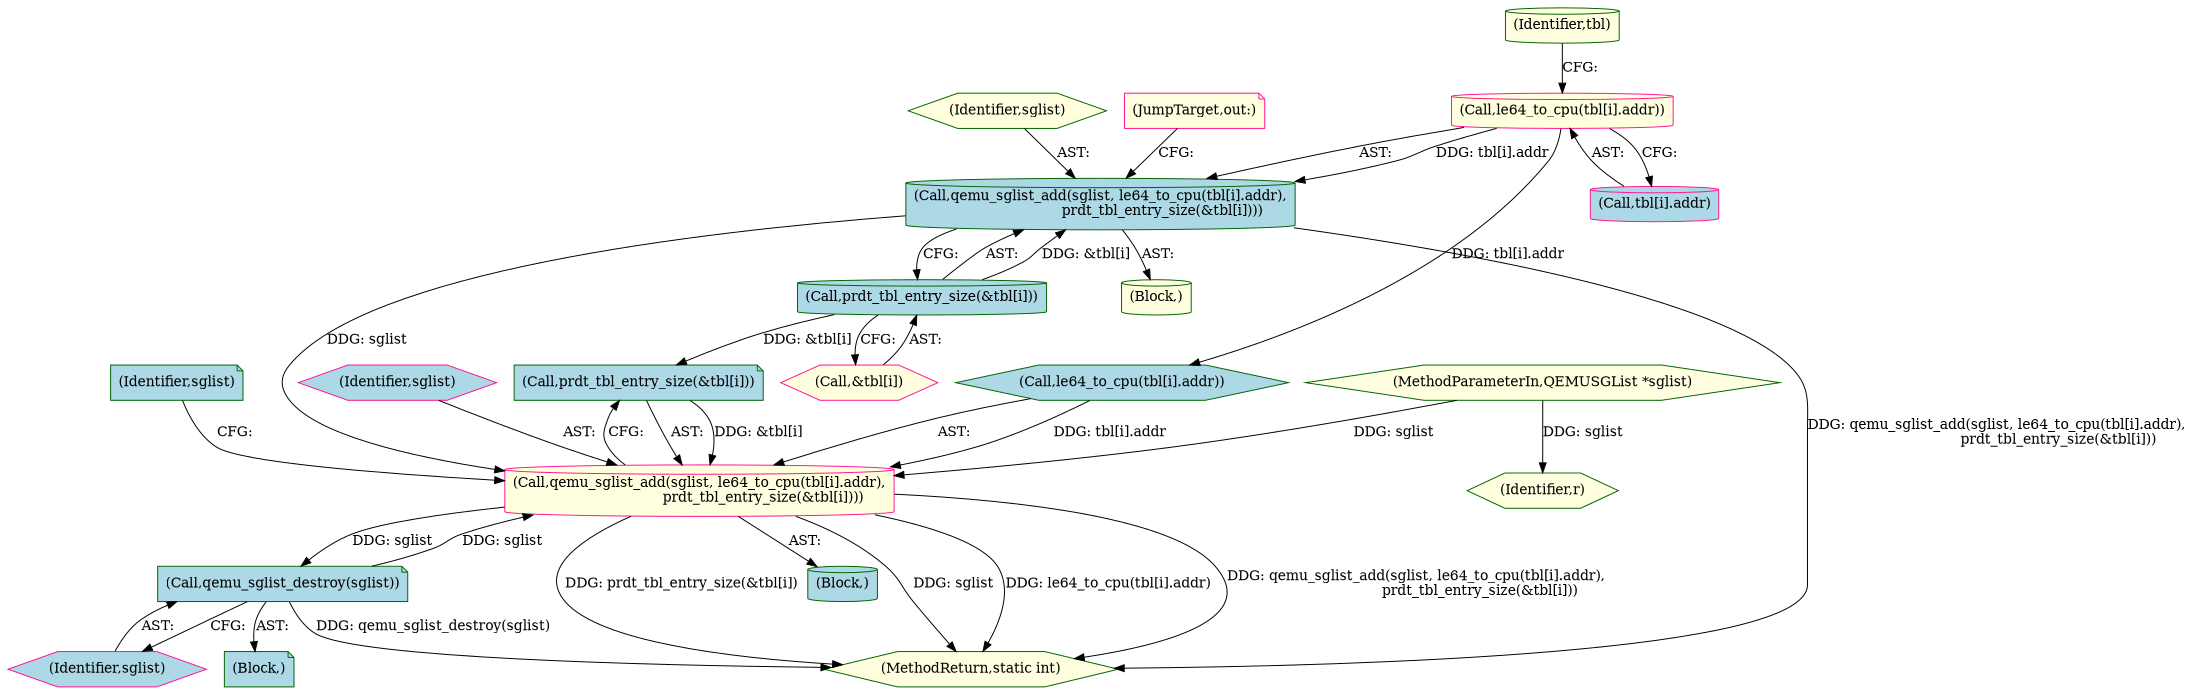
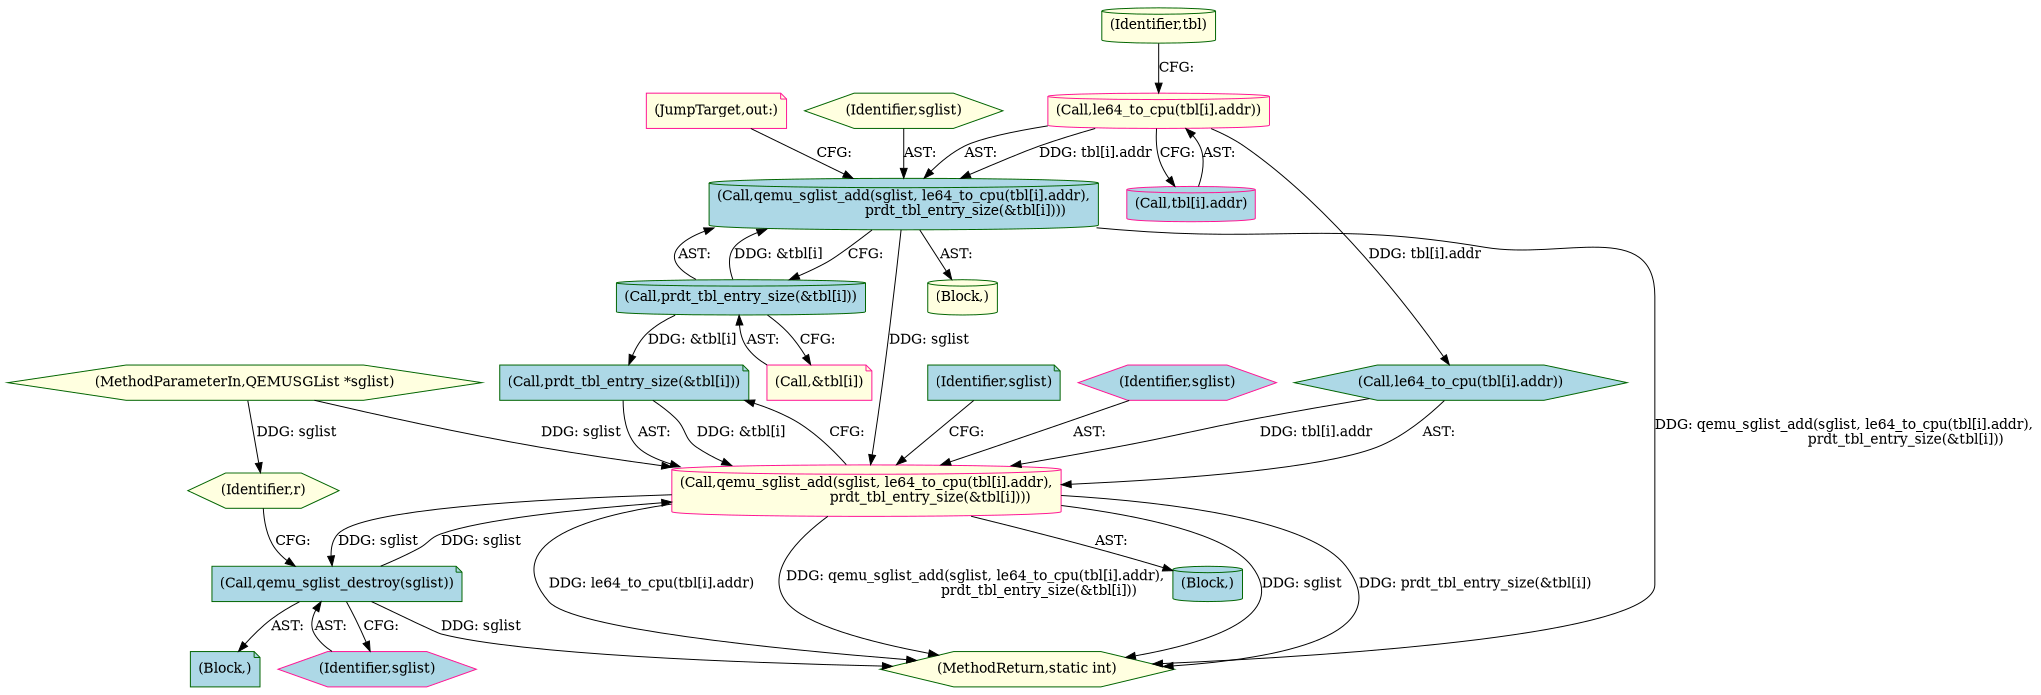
(859, 383) -> (819, 383)
none -> (269, 537)
(433, 627) -> (481, 627)
